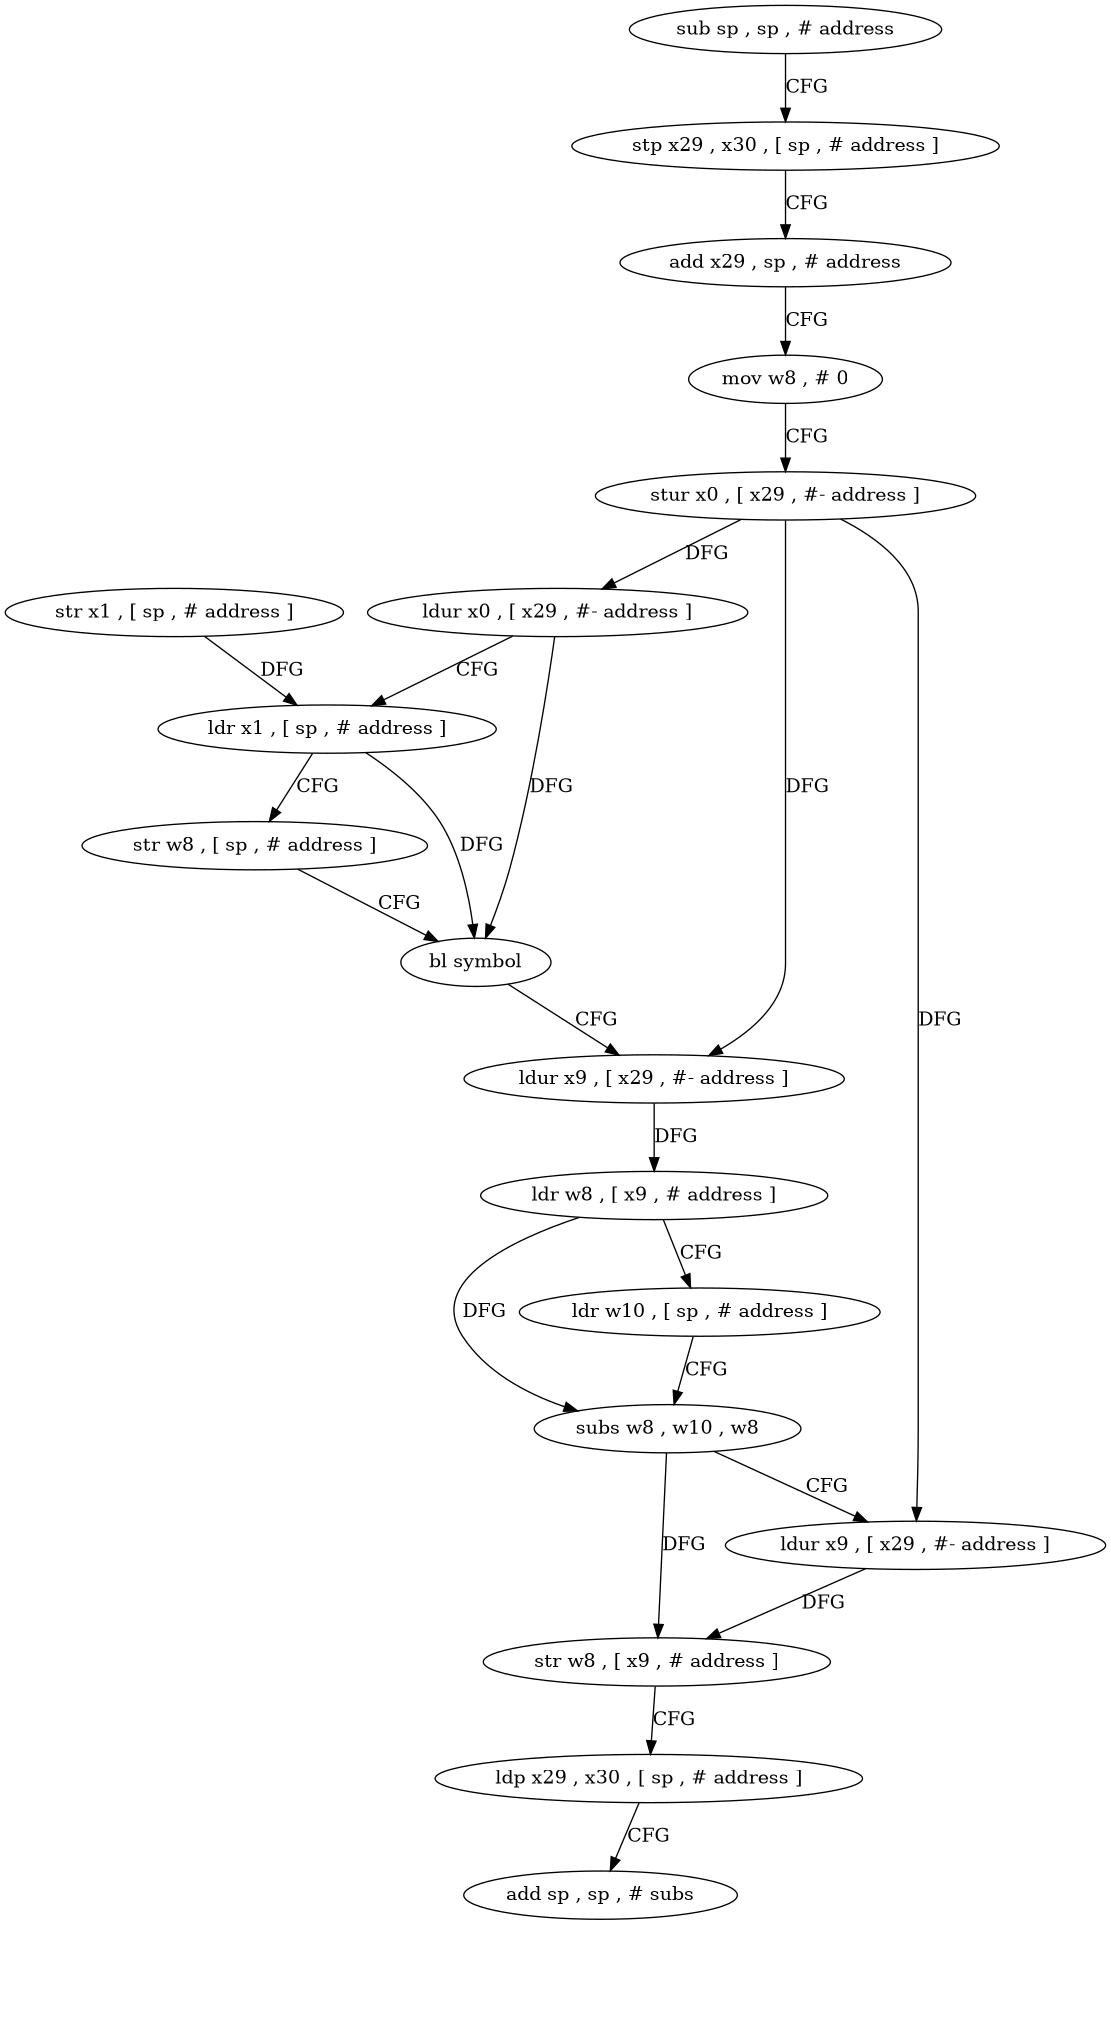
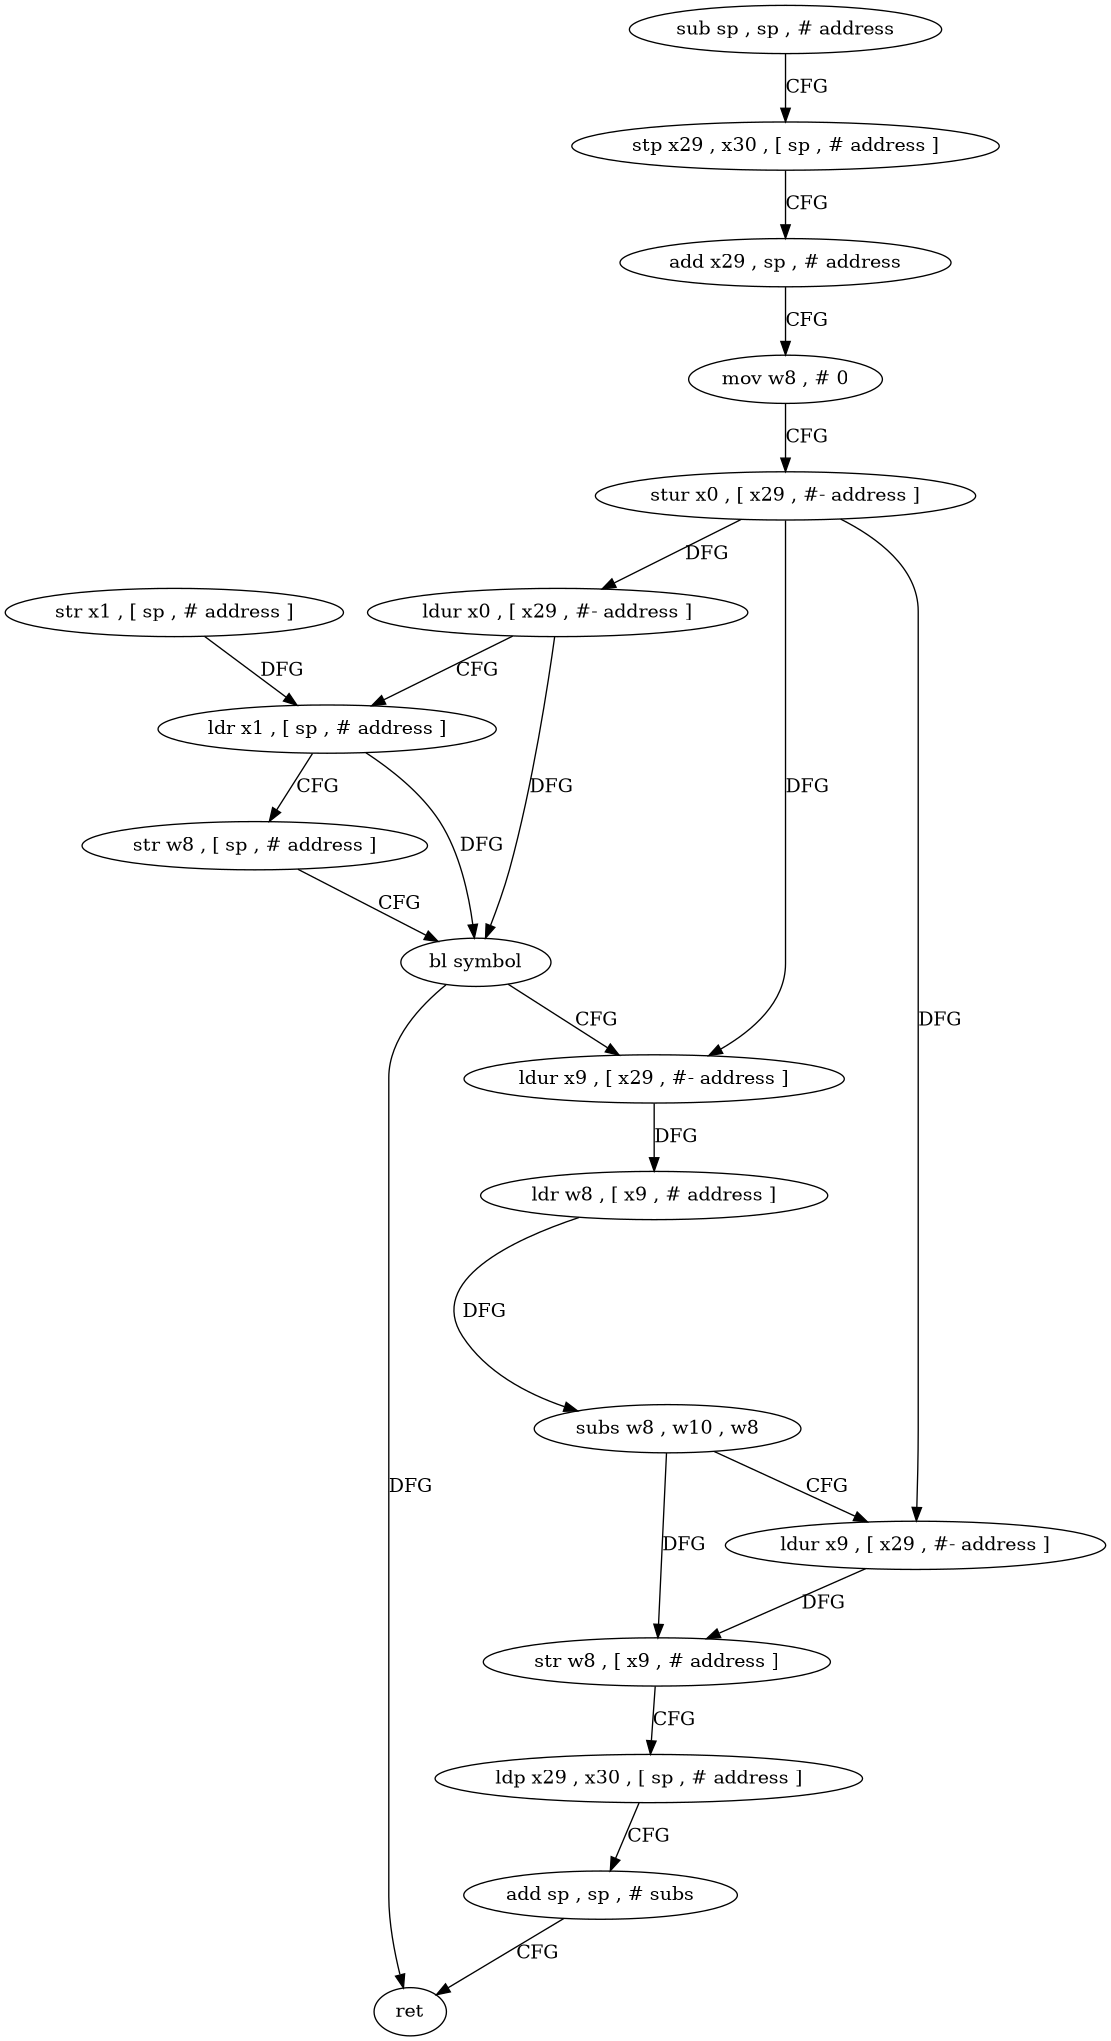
(700, 1312) -> none
none -> (410, 2012)
